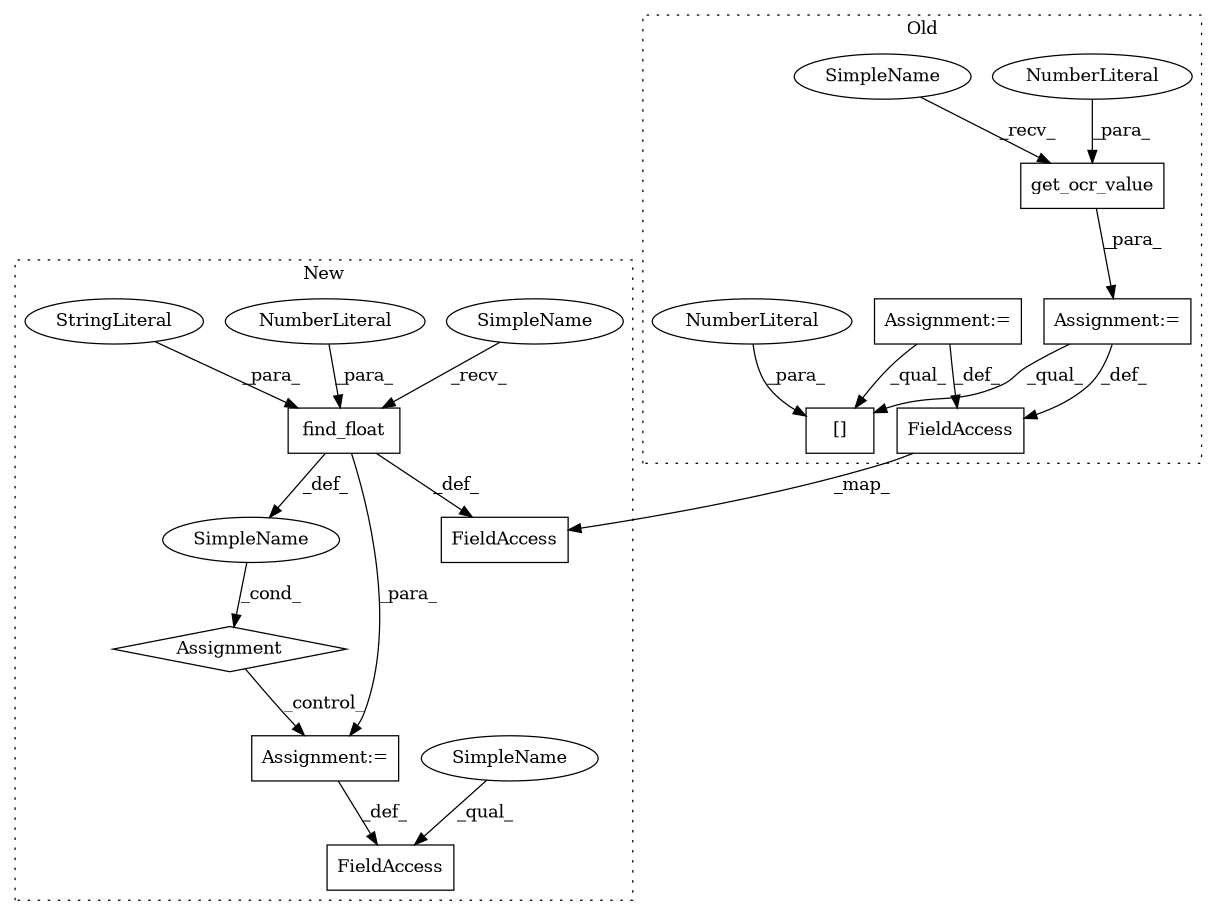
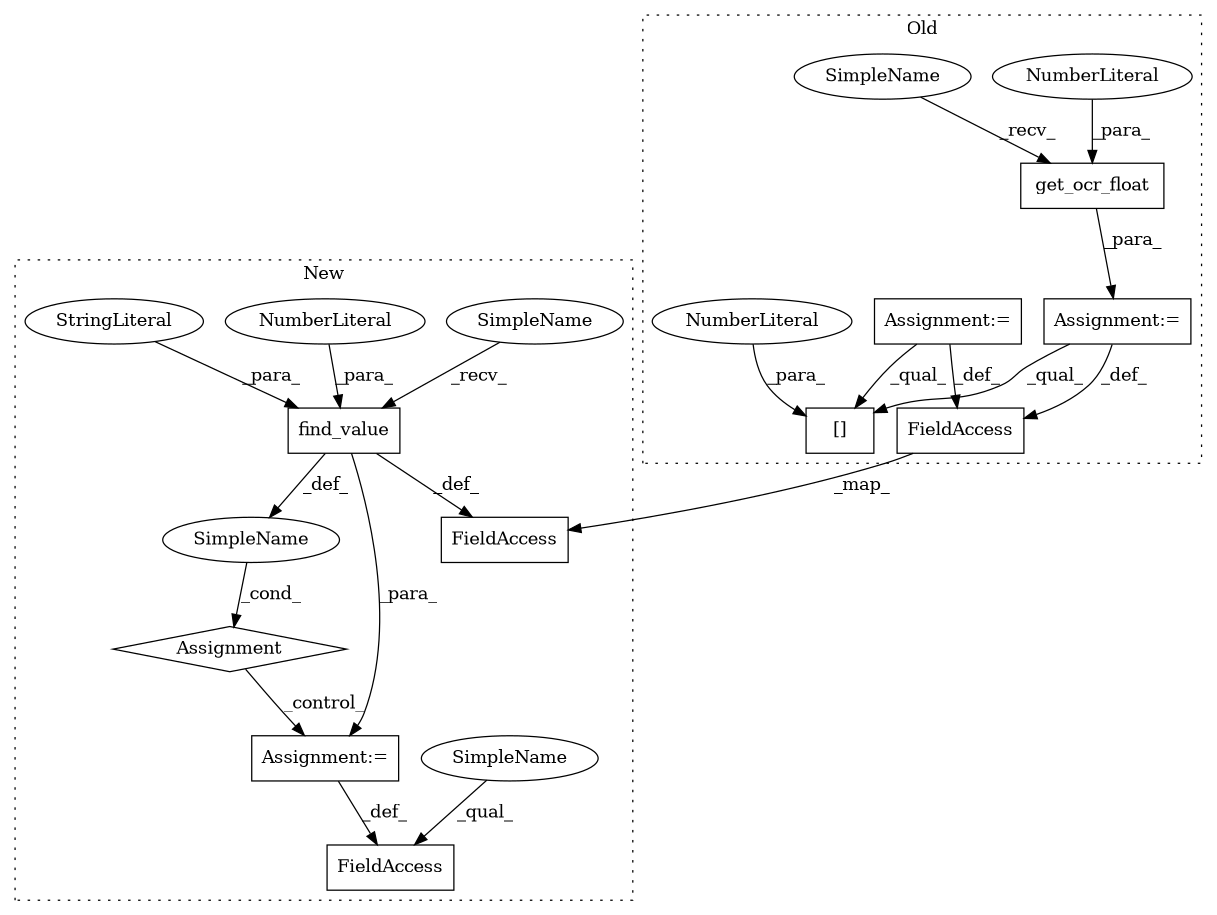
(1092, 186) -> (1092, 186)
(344, 431) -> (344, 431)
